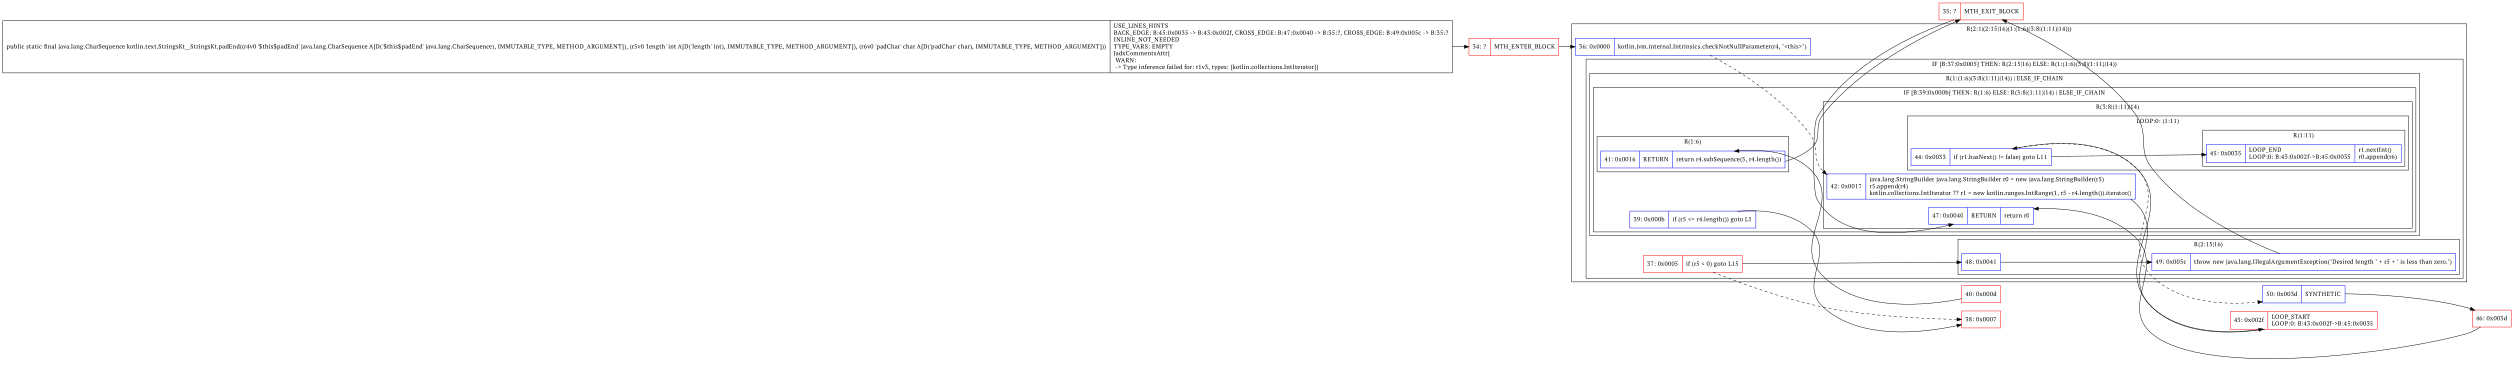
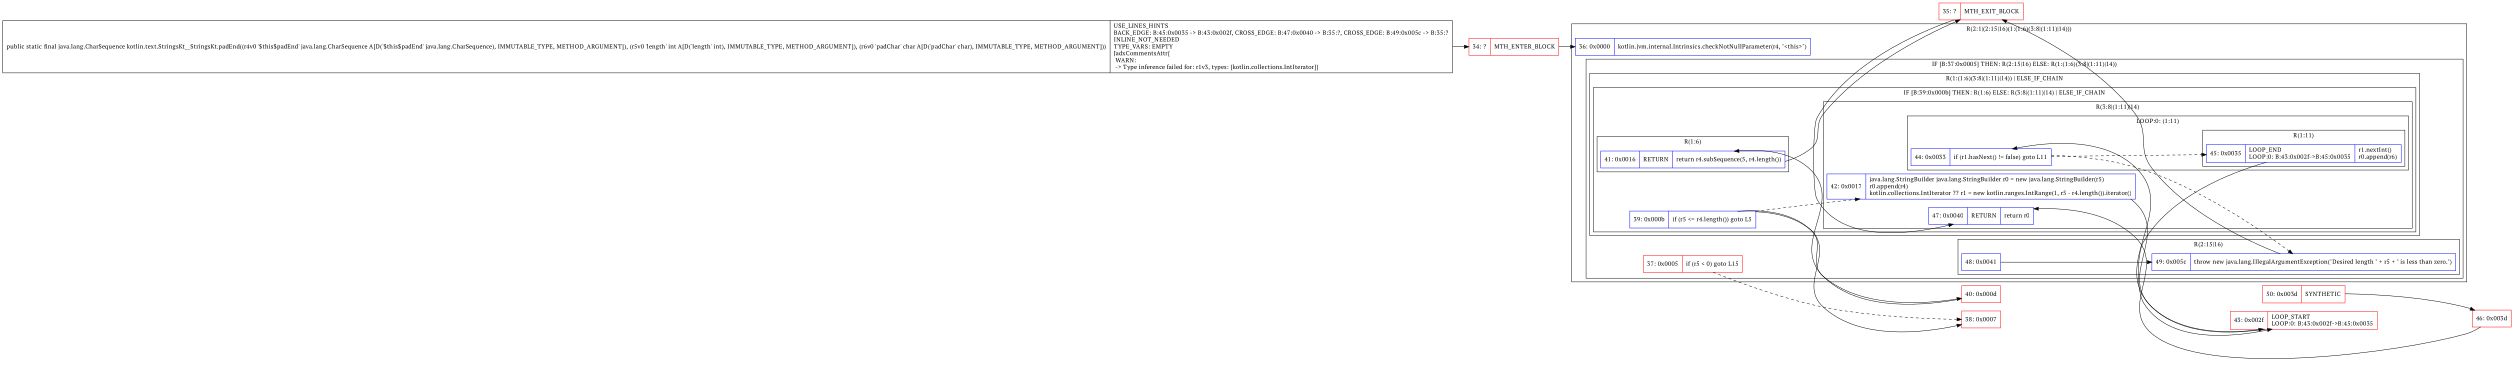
(1780, 102) -> (1806, 205)
(2127, 156) -> (2127, 156)
(1889, 186) -> (1889, 186)
(2147, 205) -> (2178, 184)
(1850, 263) -> none
none -> (1836, 285)
(2304, 294) -> (2304, 294)
none -> (2147, 306)
